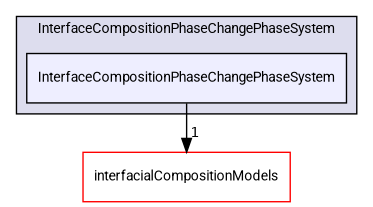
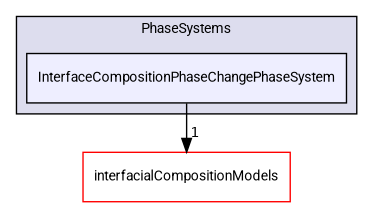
(187, 30) -> (187, 30)
